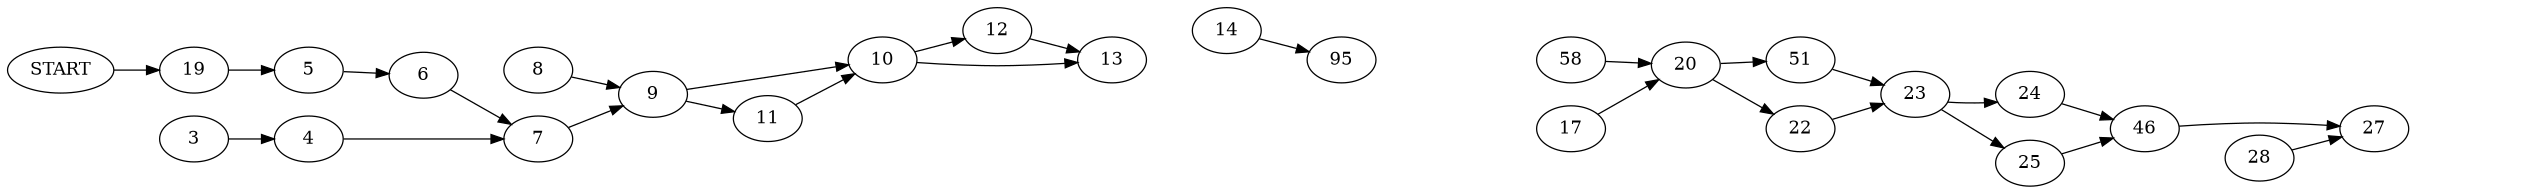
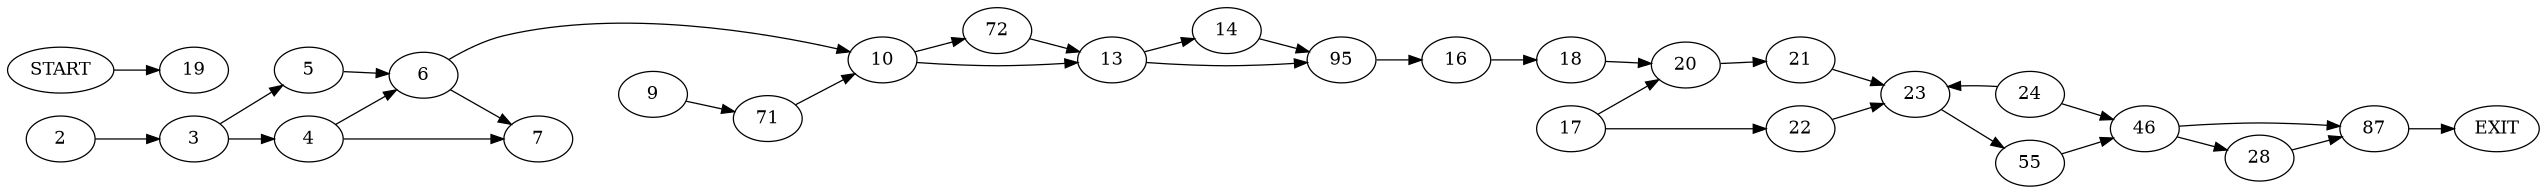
(997, 31) -> (997, 31)
none -> (1163, 47)
none -> (1456, 60)
(1571, 60) -> (1571, 60)
(1801, 60) -> (1801, 60)
none -> (1220, 66)
(245, 70) -> (246, 108)
(538, 70) -> none
(761, 78) -> (641, 23)
(1737, 94) -> (1679, 129)
(1966, 103) -> (1979, 86)
none -> (360, 110)
(590, 119) -> none
(768, 119) -> (768, 119)
(2374, 129) -> (2374, 129)
none -> (2497, 129)
none -> (61, 139)
none -> (2196, 142)
(2030, 163) -> (2030, 163)
